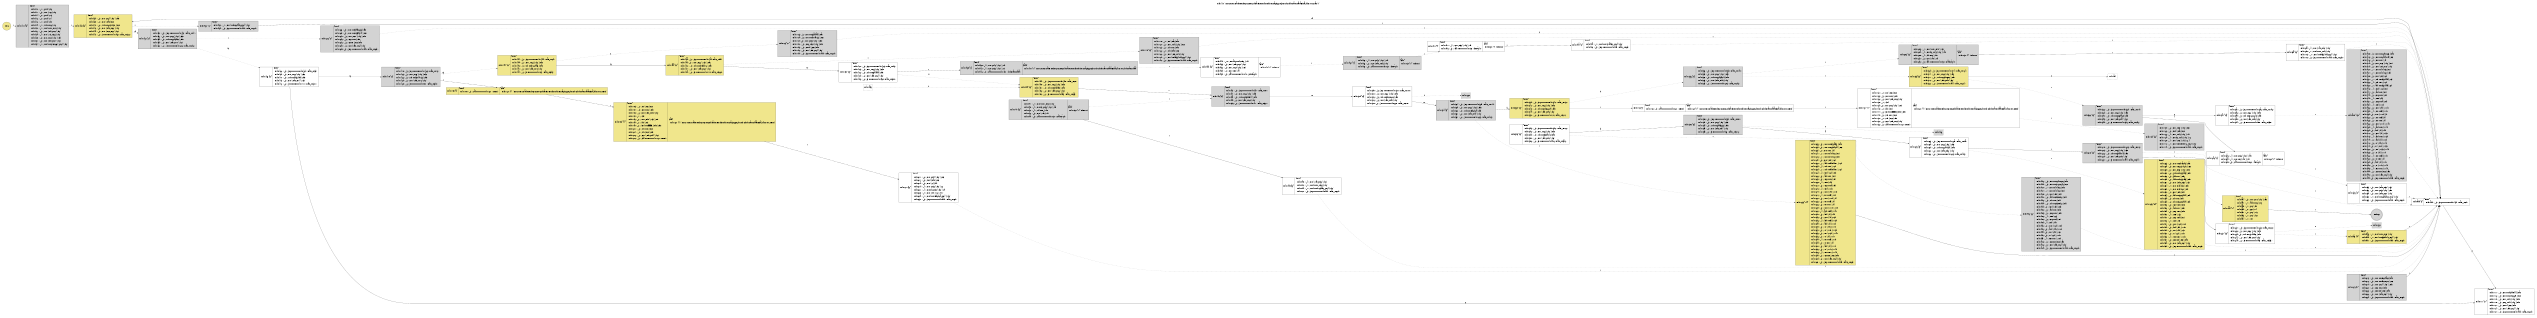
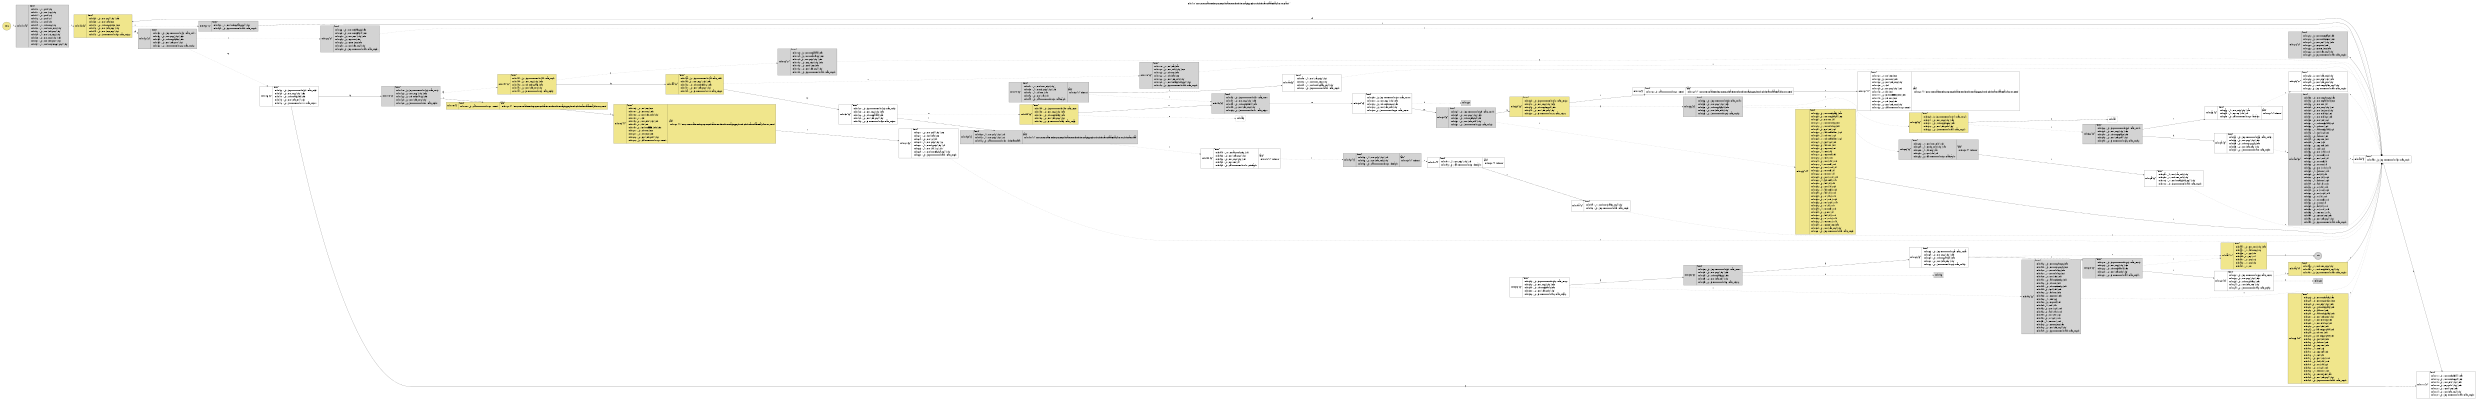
(946, 87) -> (1156, 118)
(2174, 137) -> none
(2057, 168) -> (2094, 256)
(2377, 215) -> (2318, 256)
